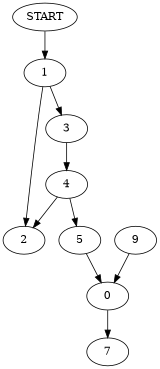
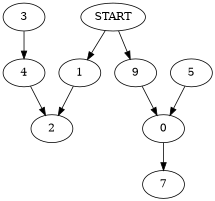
none -> (123, 41)
(54, 97) -> none
(72, 208) -> none
